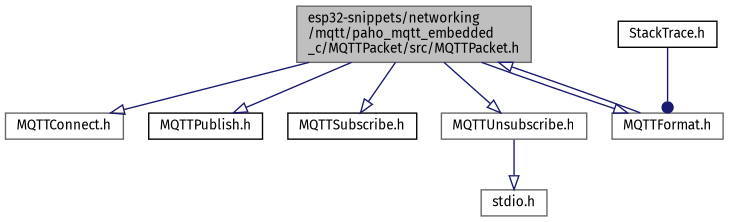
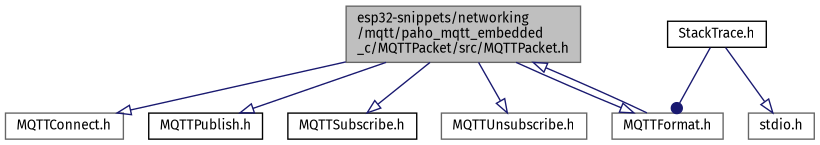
(514, 158) -> (745, 75)
